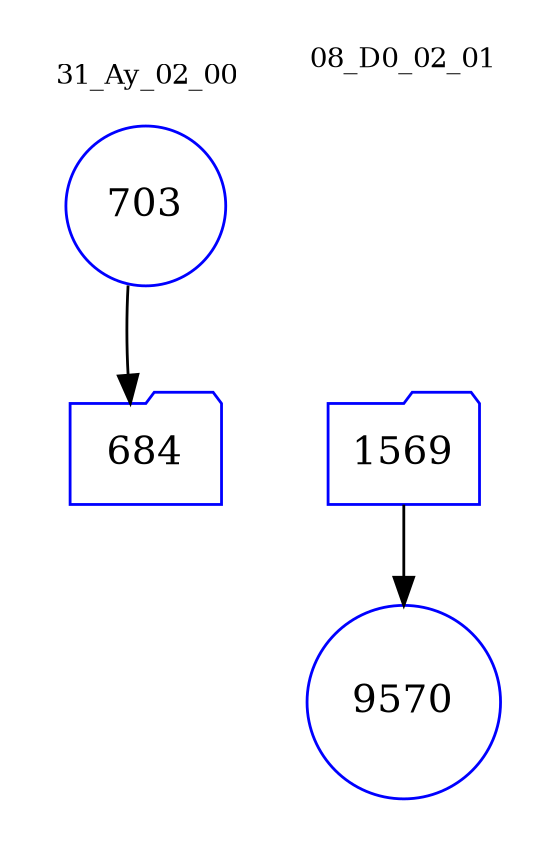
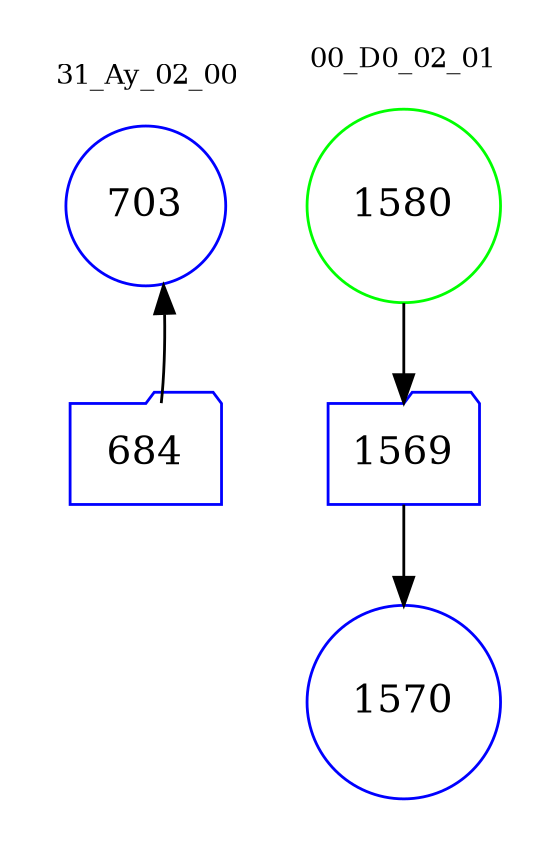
(404, 60) -> (404, 60)
none -> (404, 206)
(127, 330) -> (164, 359)
(404, 702) -> (404, 702)
